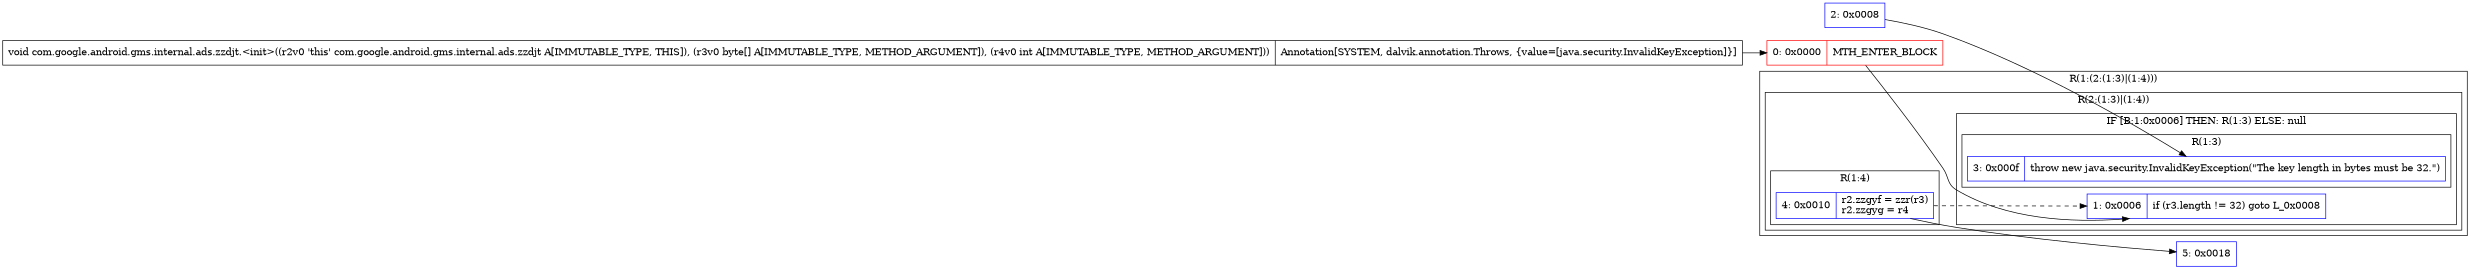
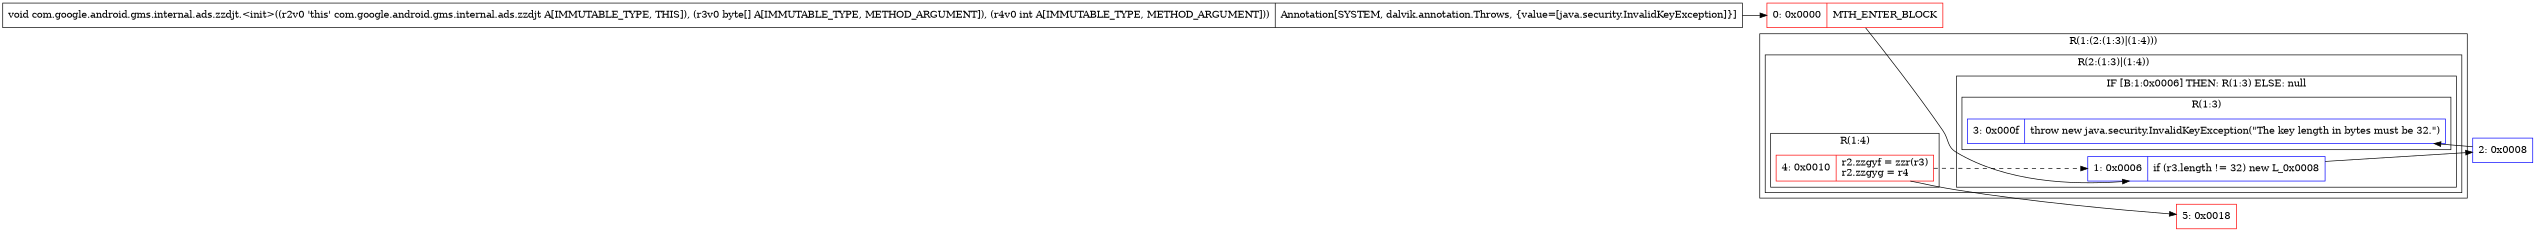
none -> (2395, 157)
(1855, 206) -> (1855, 168)
(2236, 206) -> (2236, 168)
(2206, 254) -> (2206, 217)
